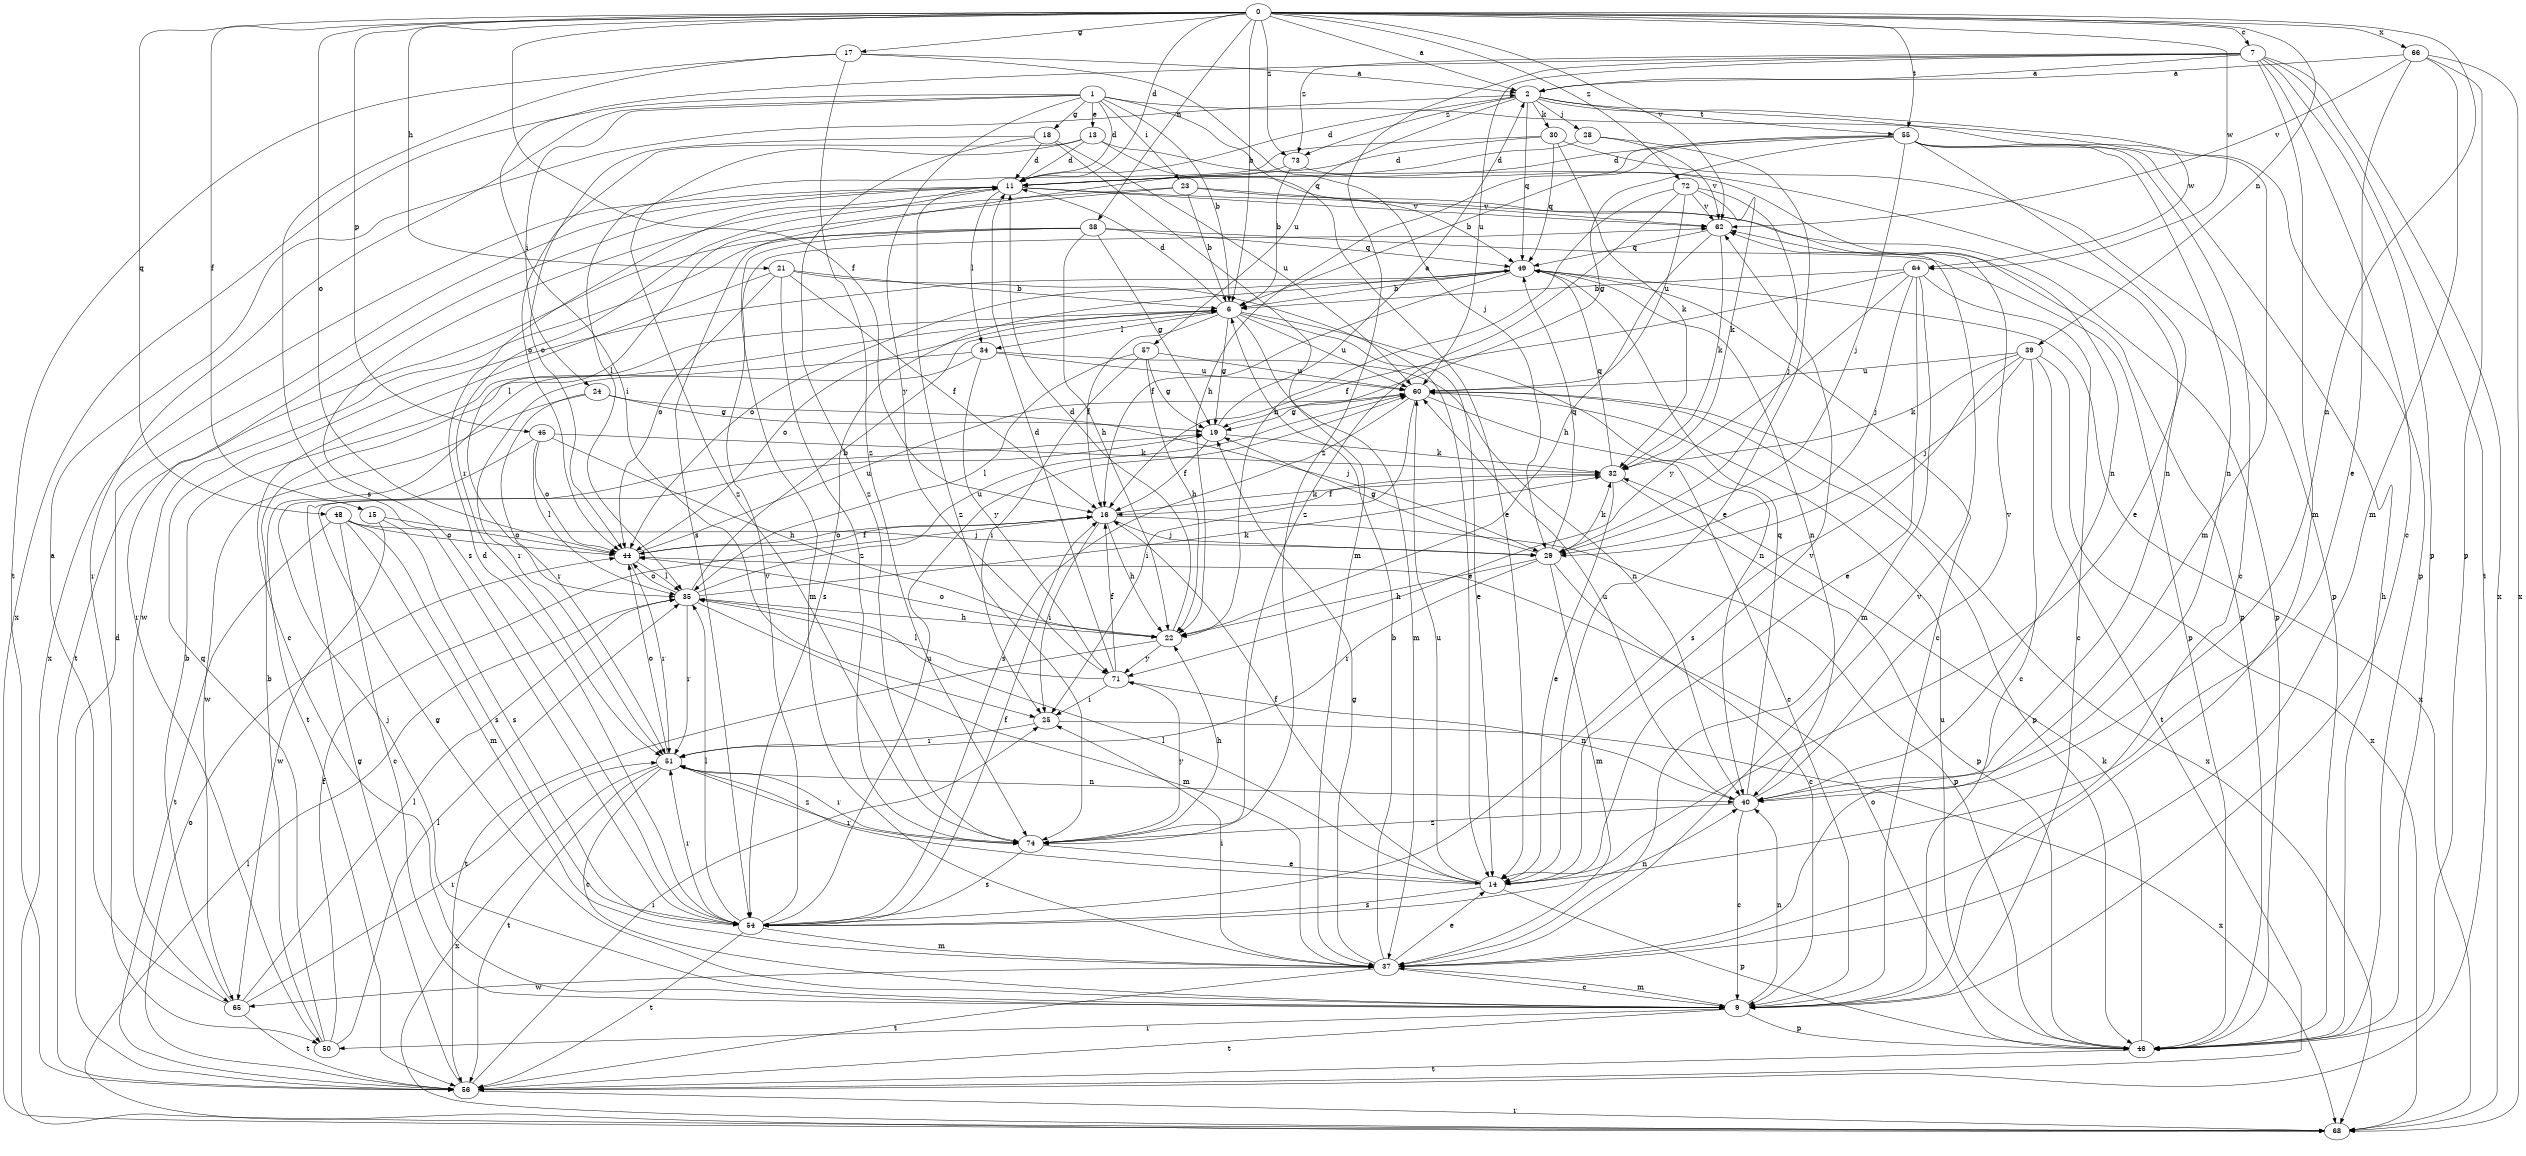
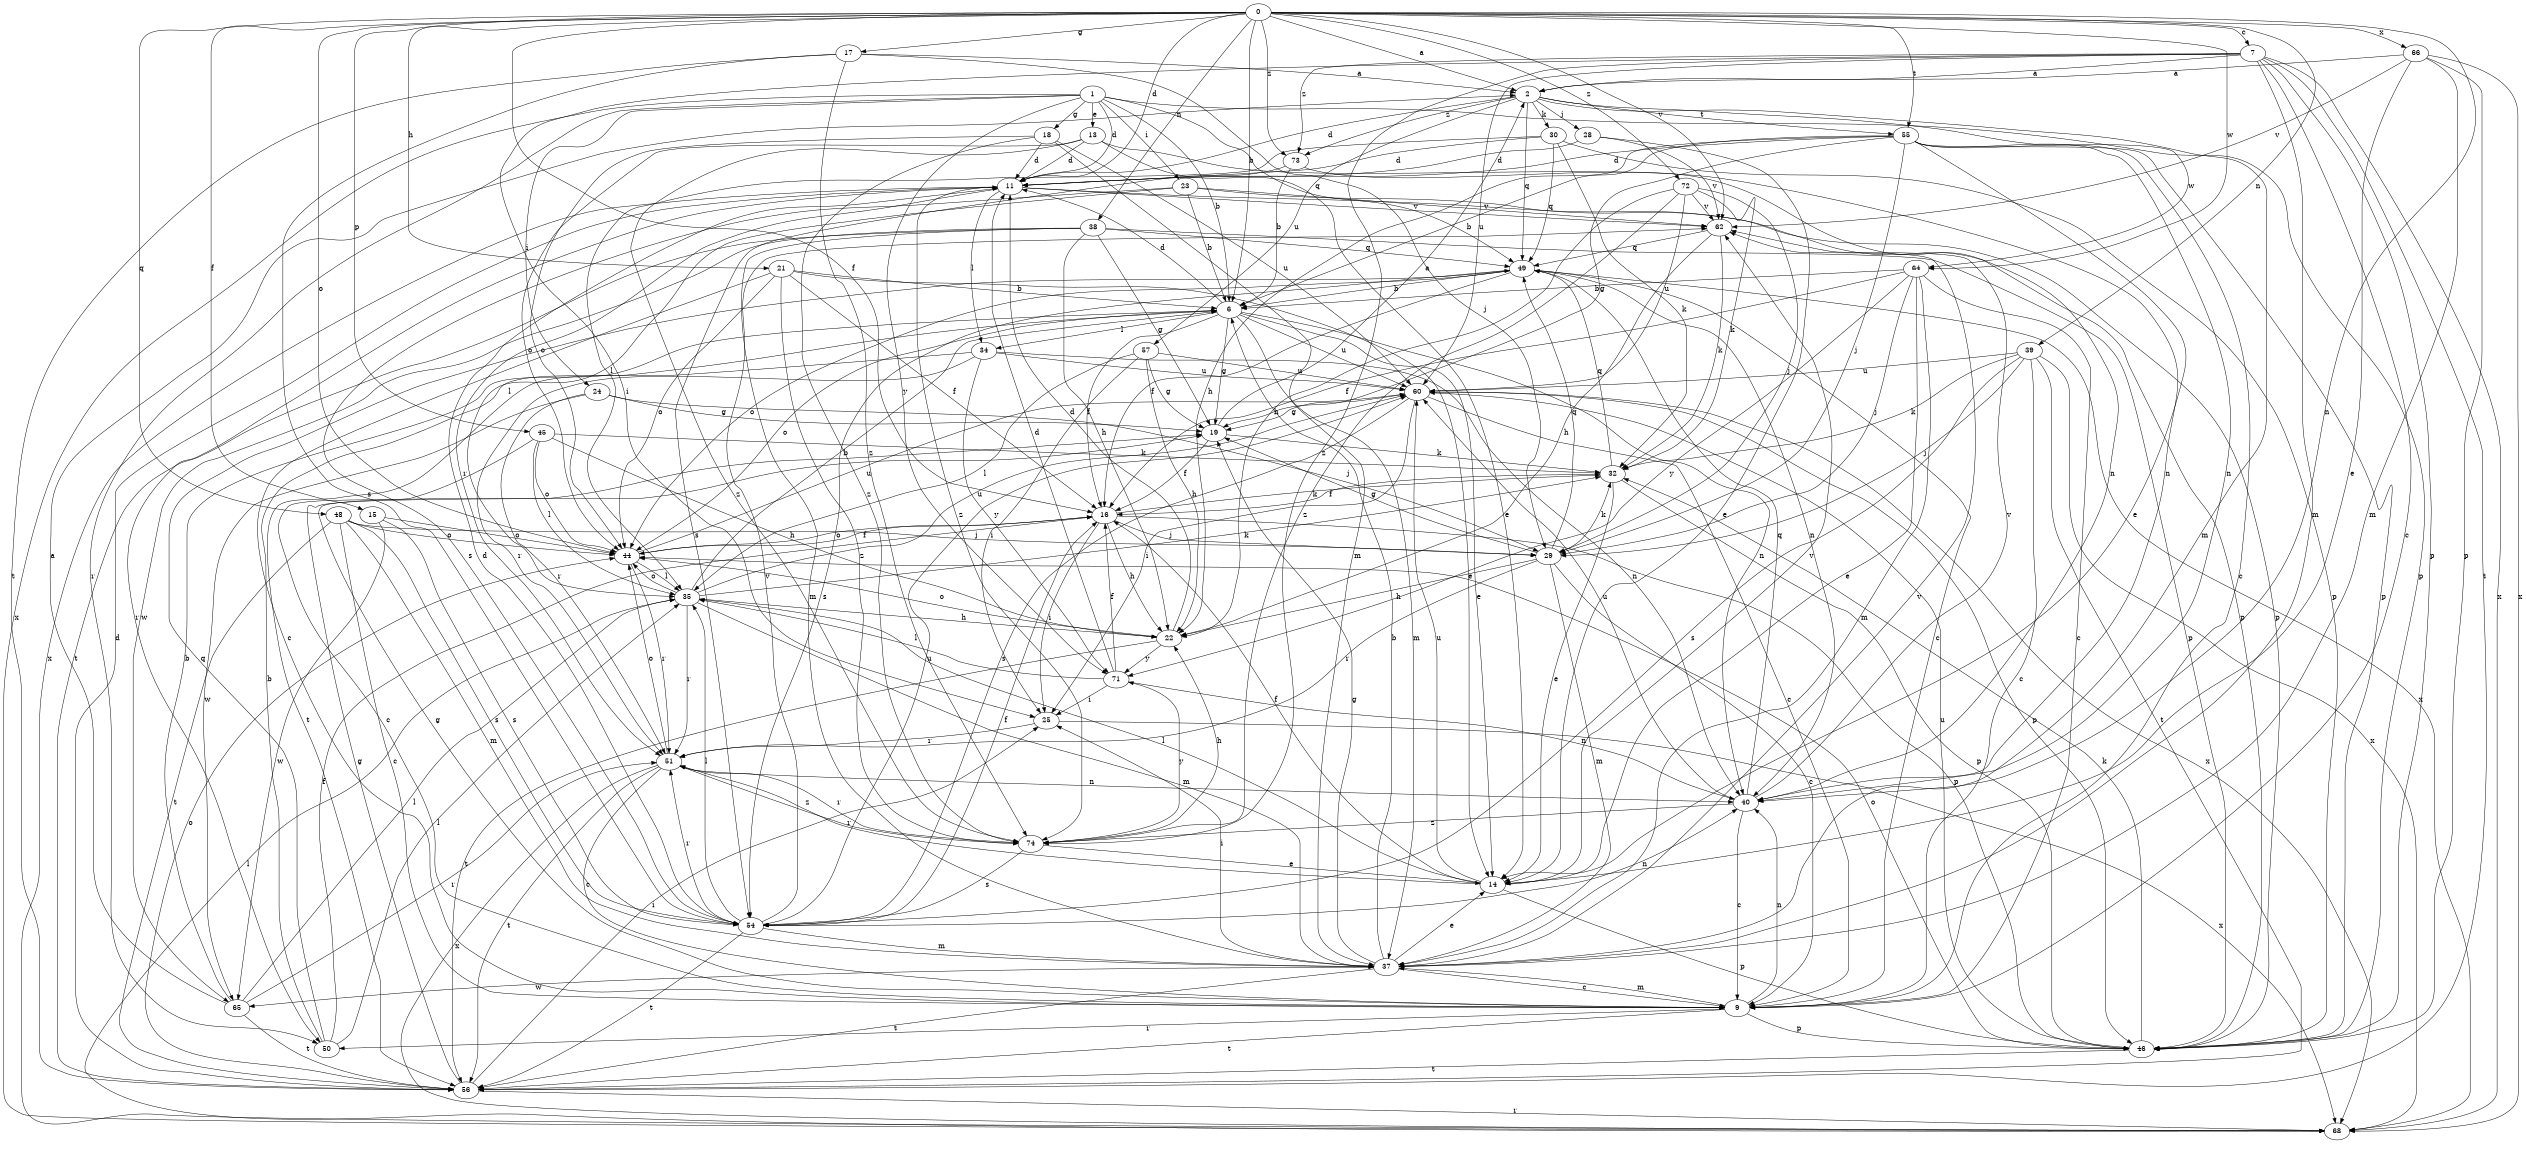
(2384, 597) -> (2384, 597)
(388, 721) -> (388, 721)
(1179, 916) -> none
